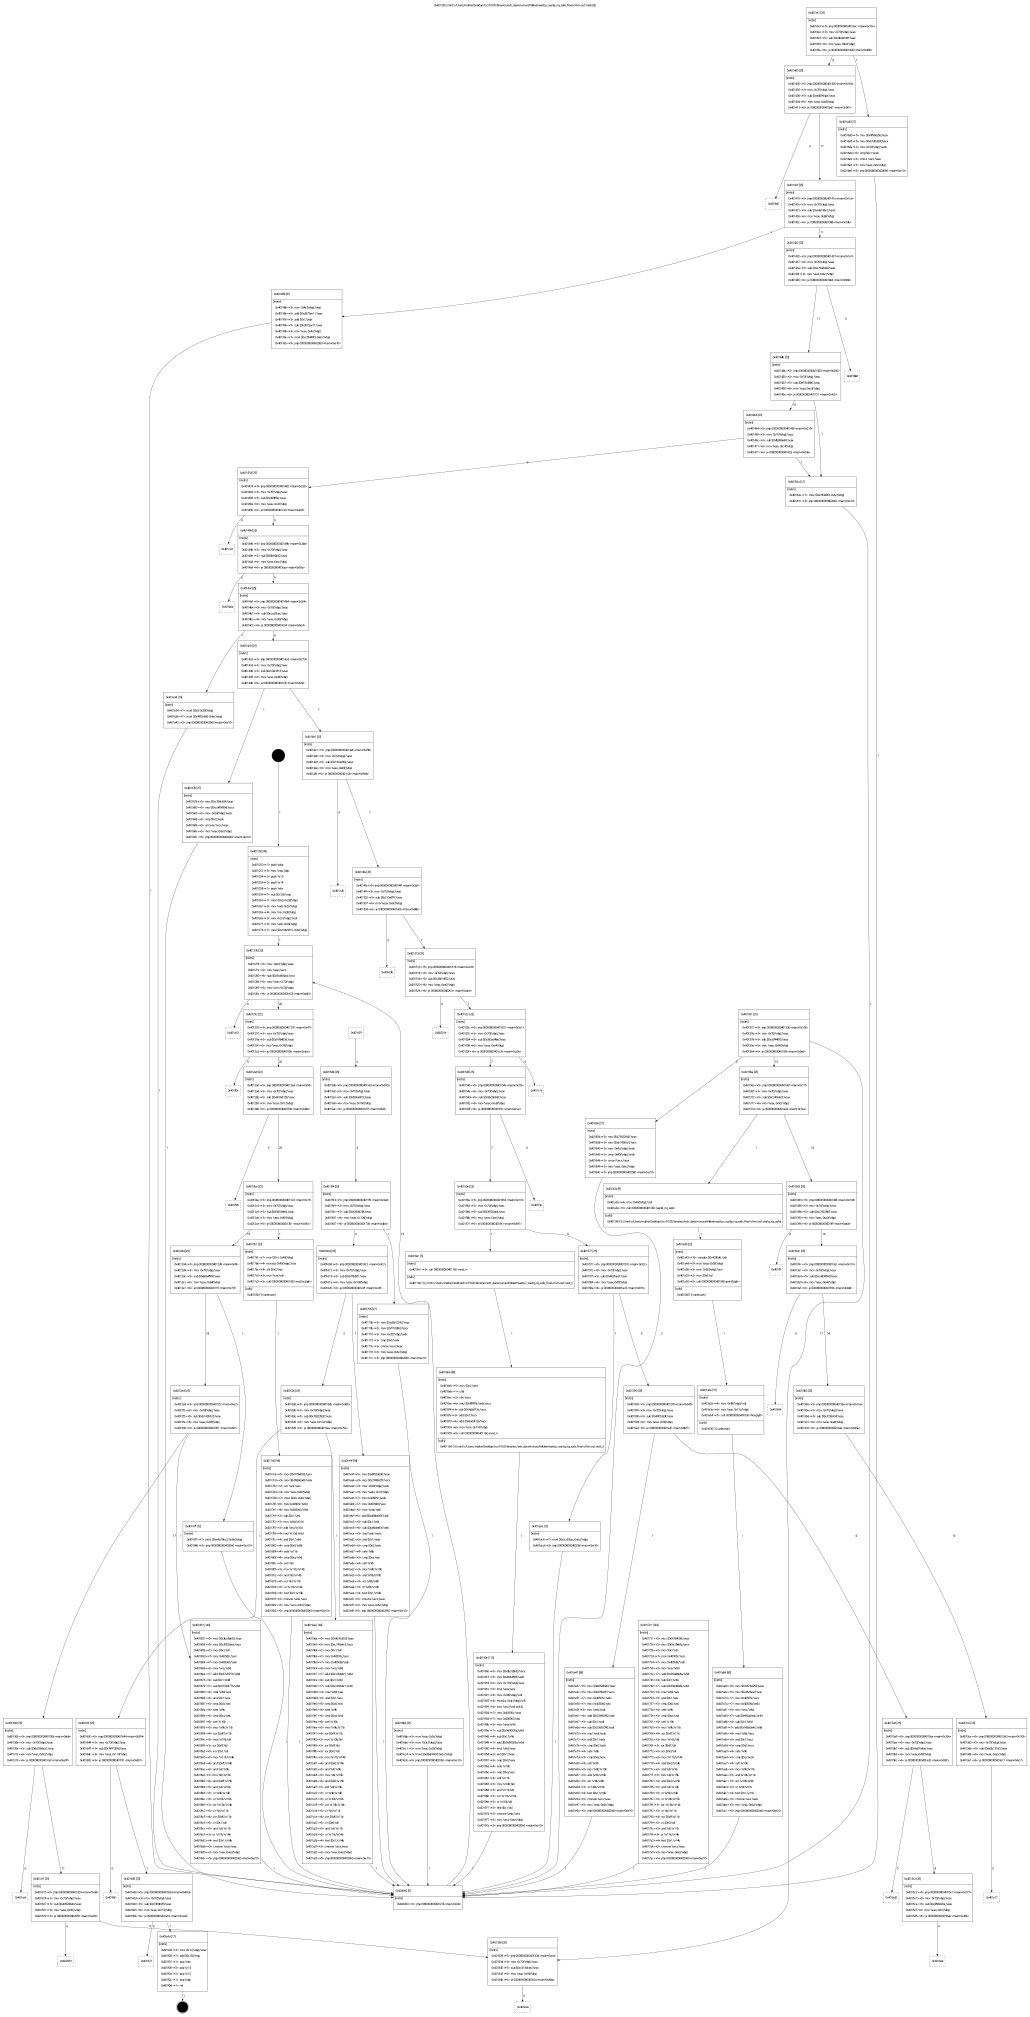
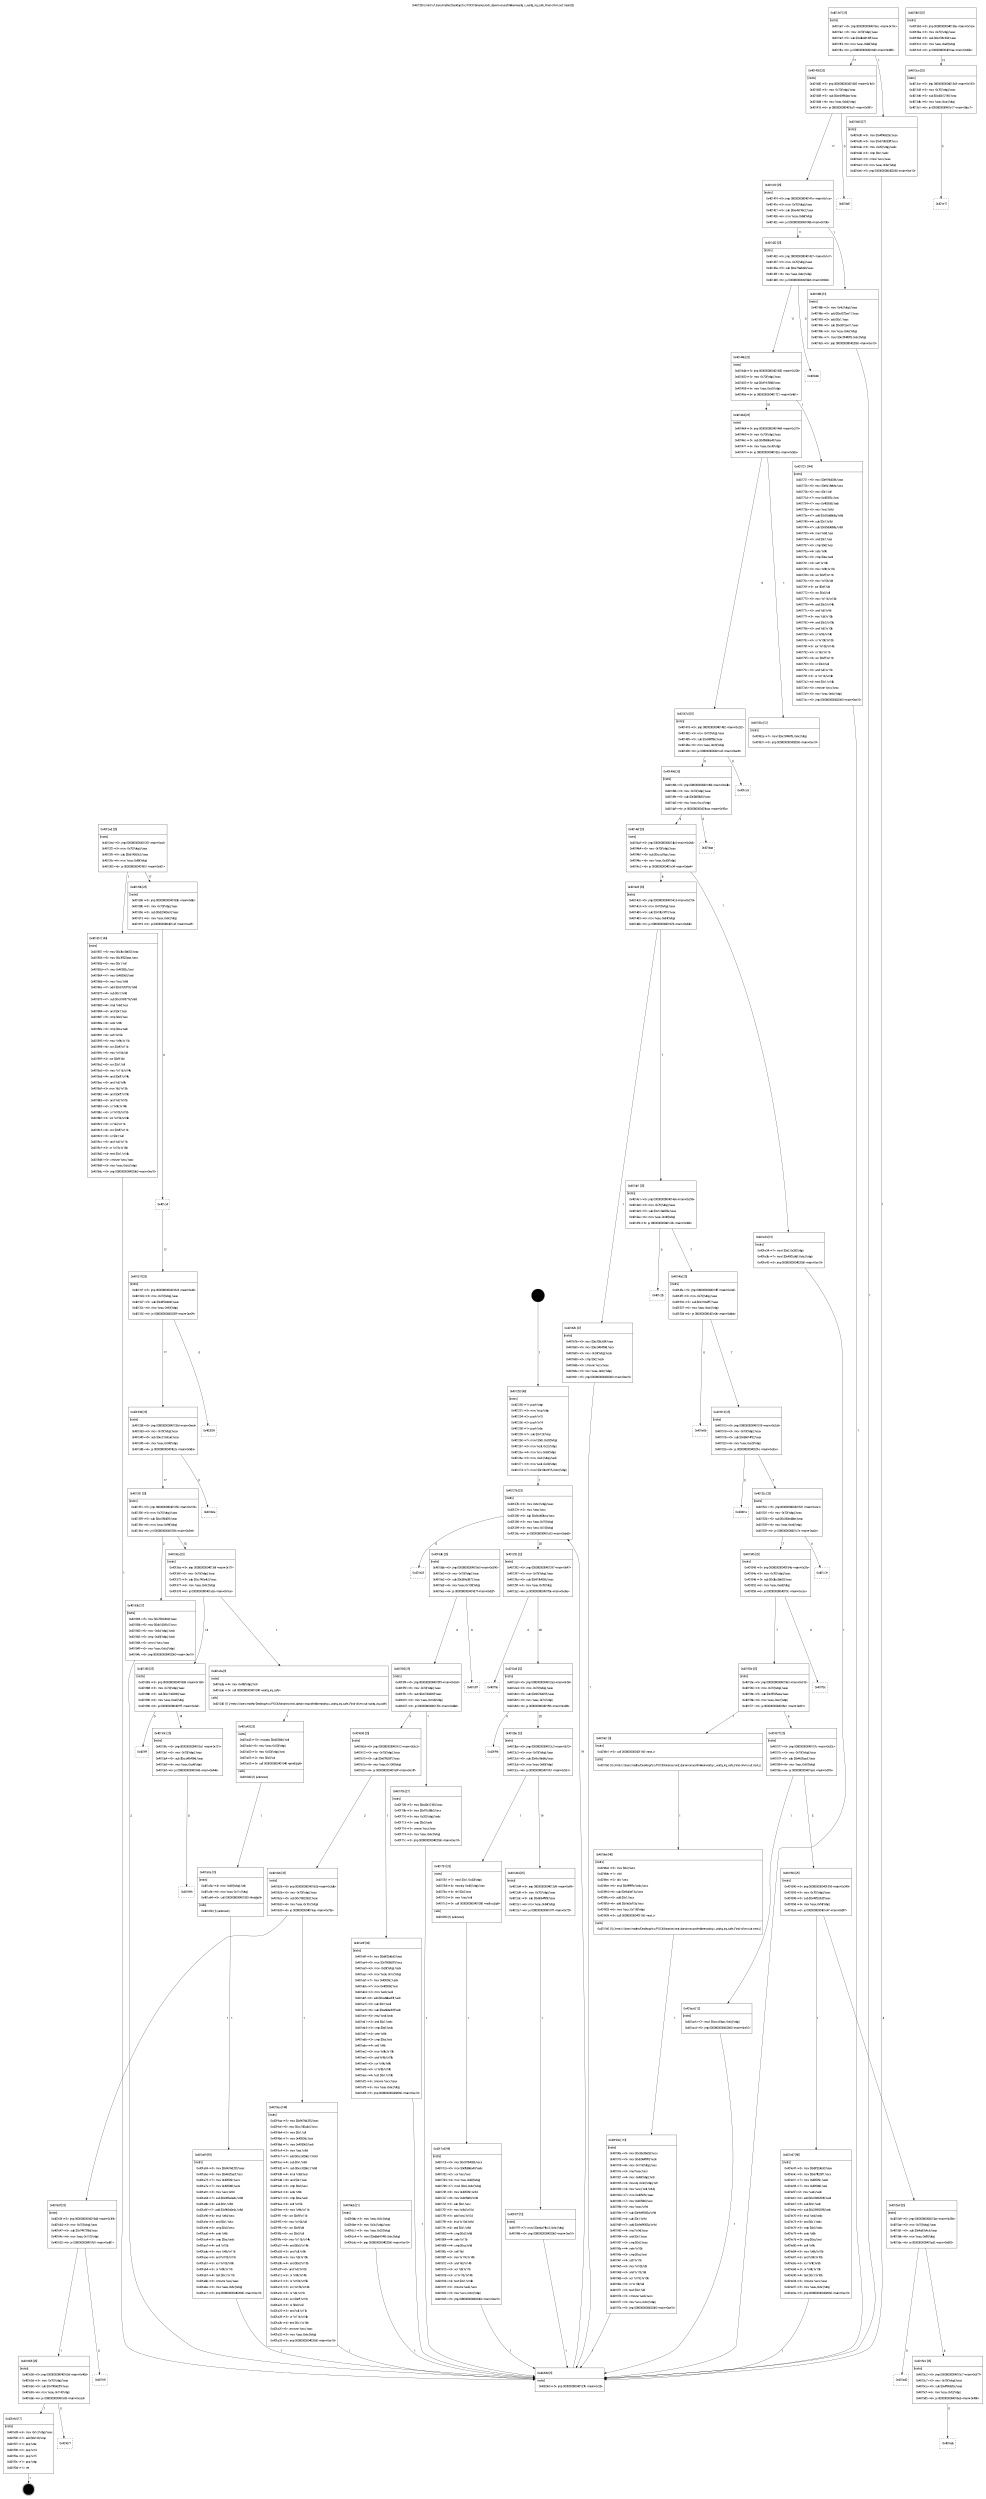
(819, 437) -> (812, 429)
(356, 1052) -> (469, 1639)
(205, 1339) -> none
(825, 1339) -> none
(869, 1361) -> none
(788, 1556) -> (163, 1471)
(51, 1819) -> (163, 1240)
